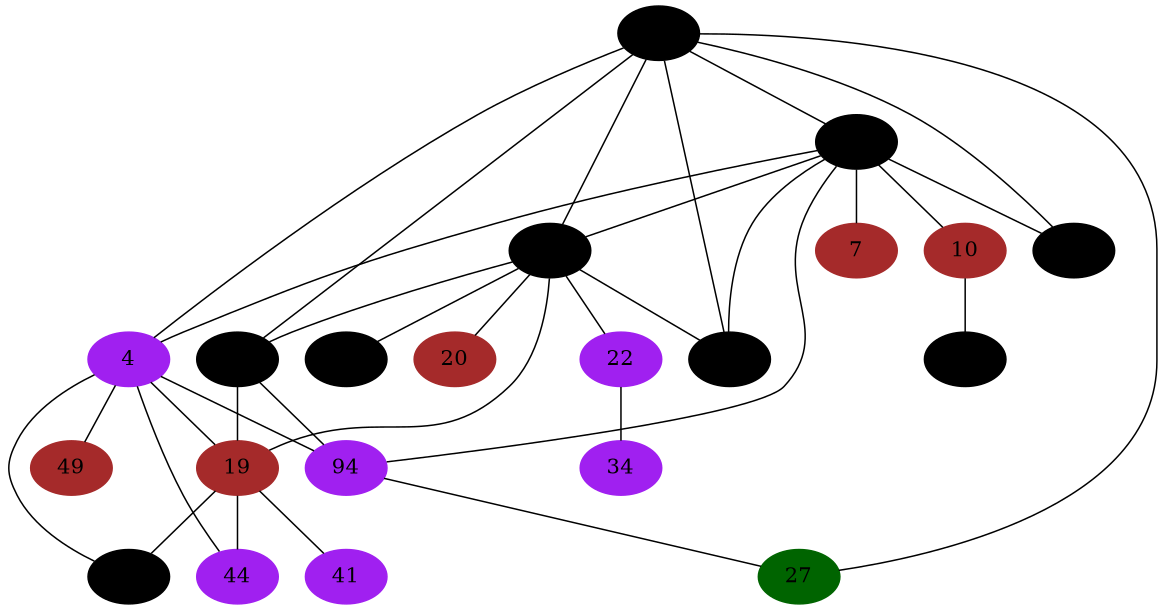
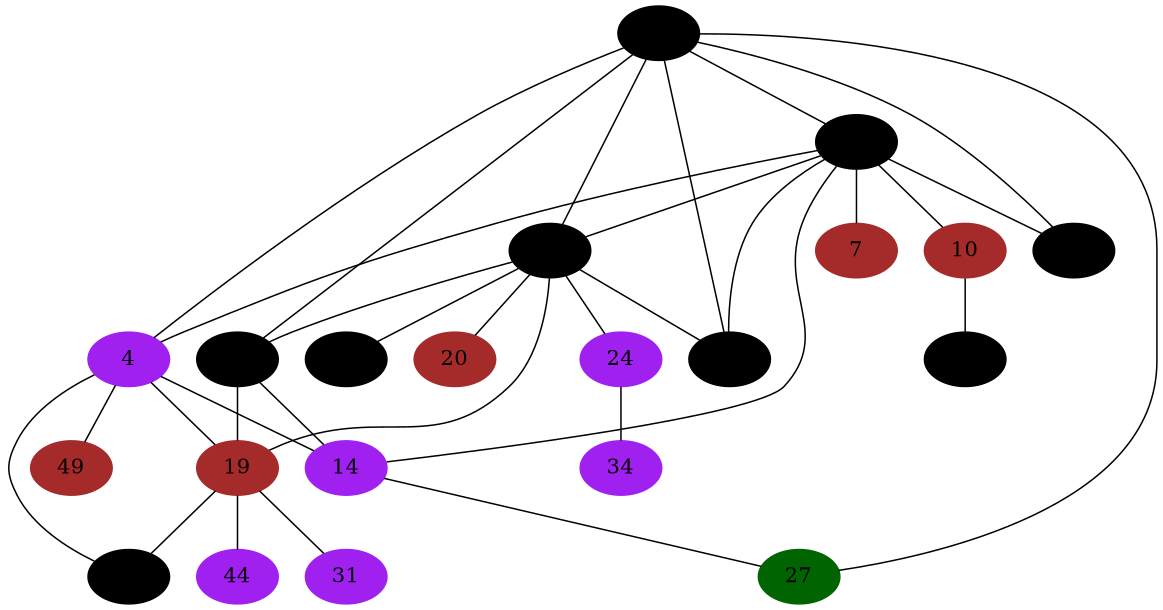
(621, 359) -> (621, 359)
(346, 468) -> (346, 468)
(172, 472) -> none
(346, 577) -> (346, 577)
